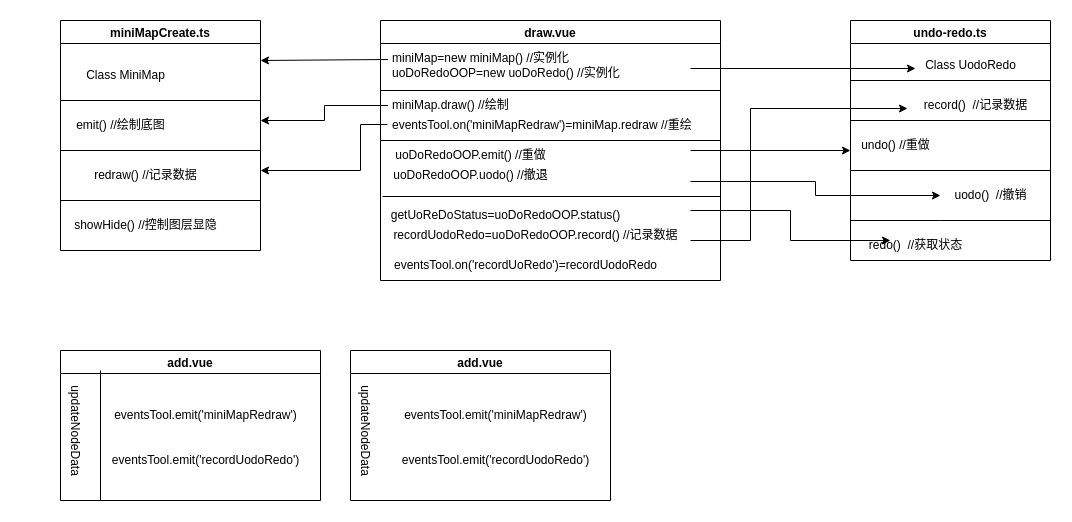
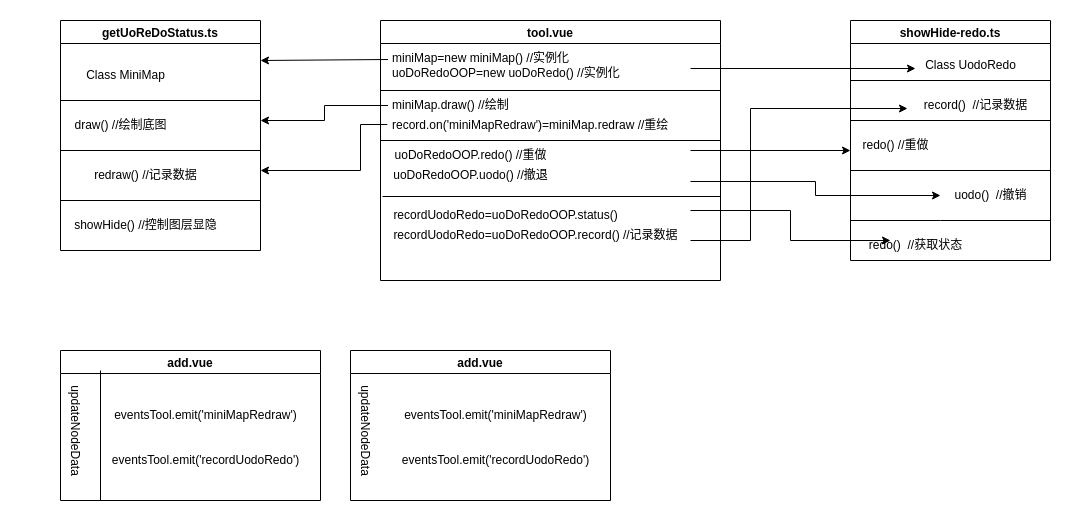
(160, 33) -> (160, 33)
(550, 33) -> (550, 33)
(950, 33) -> (950, 33)
(121, 126) -> (121, 126)
(550, 126) -> (538, 126)
(896, 146) -> (896, 146)
(471, 156) -> (471, 156)
(506, 216) -> (506, 216)
(526, 266) -> none
